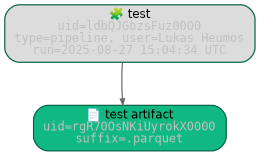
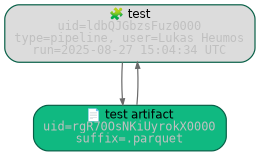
none -> (138, 87)
